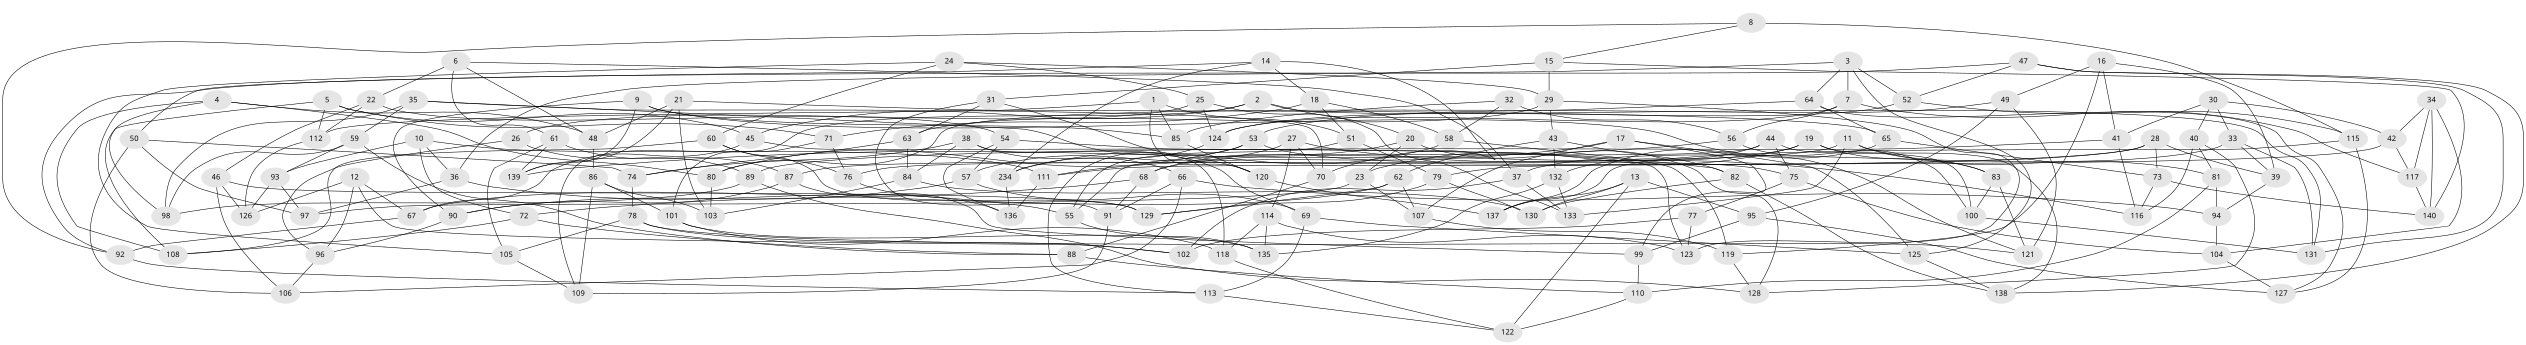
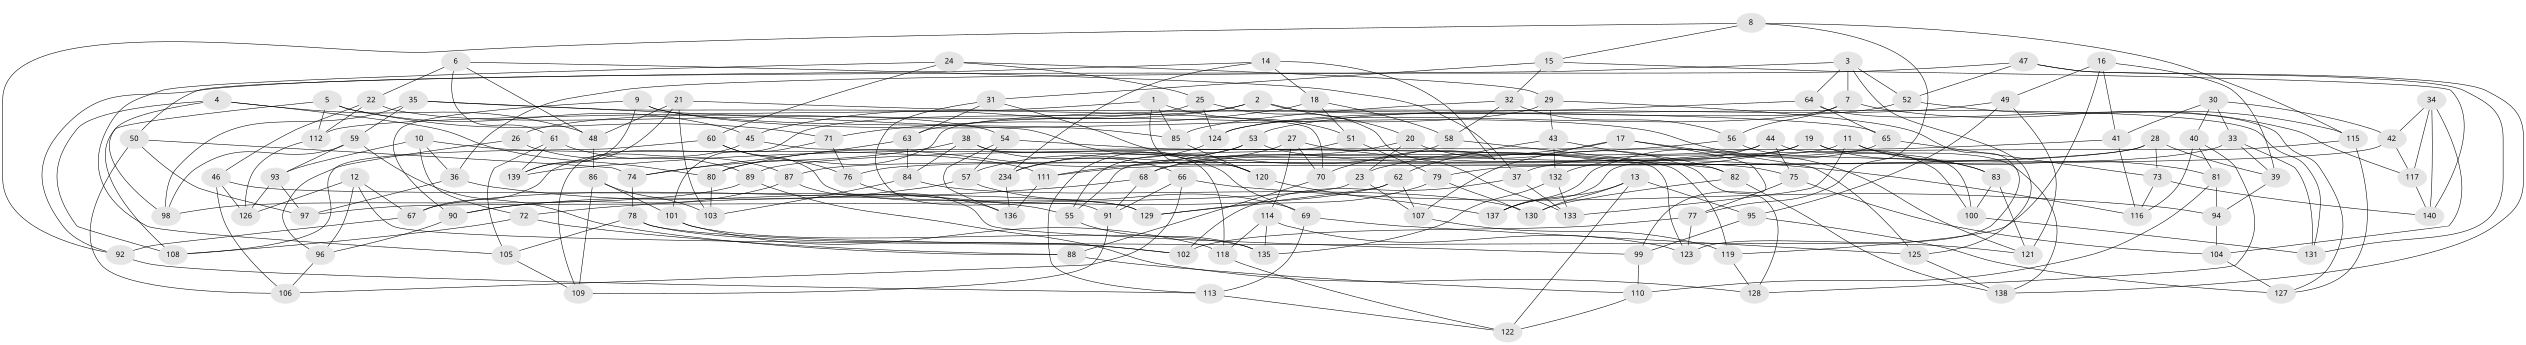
none -> (1923, 80)
(1549, 81) -> (1529, 81)
